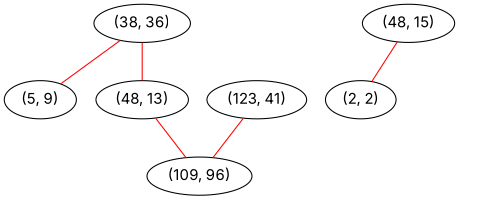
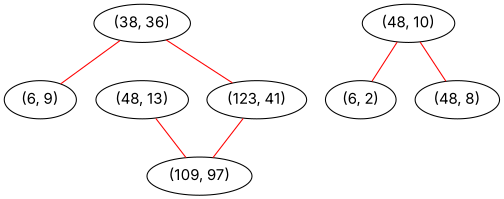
(409, 23) -> (409, 23)
(142, 62) -> (199, 61)
(40, 100) -> (40, 100)
(361, 100) -> (361, 100)
none -> (457, 100)
(199, 176) -> (199, 176)
